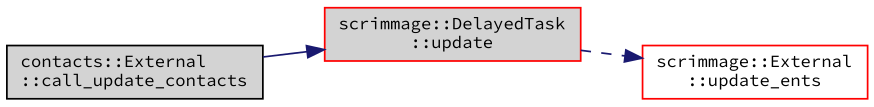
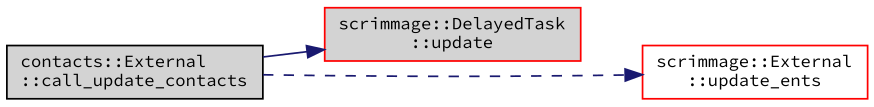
(603, 53) -> (444, 76)
